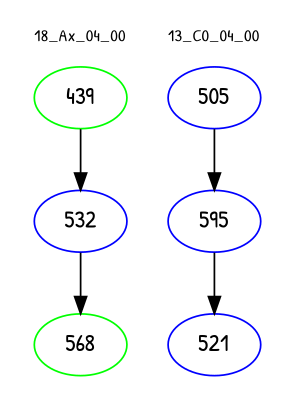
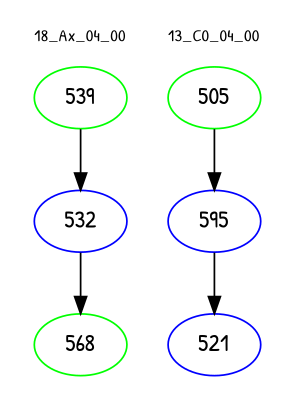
(81, 98) -> (81, 98)
(214, 98) -> (214, 98)
